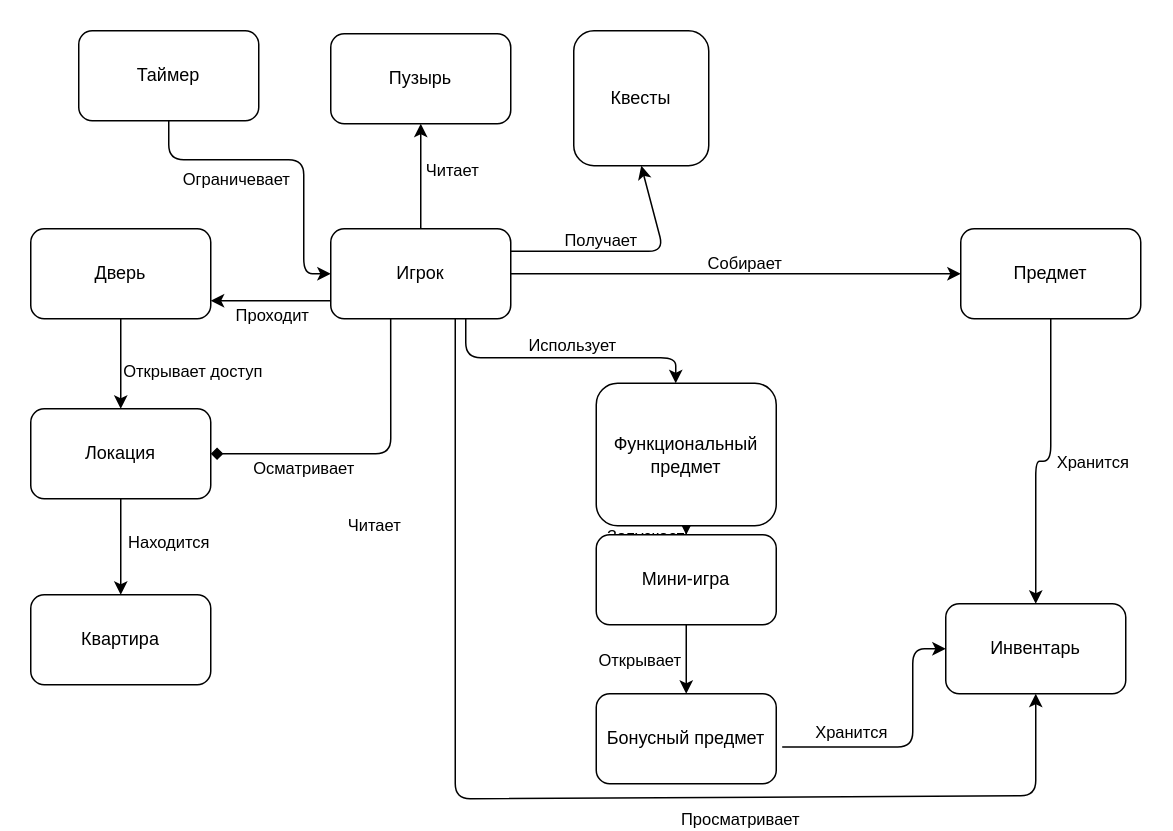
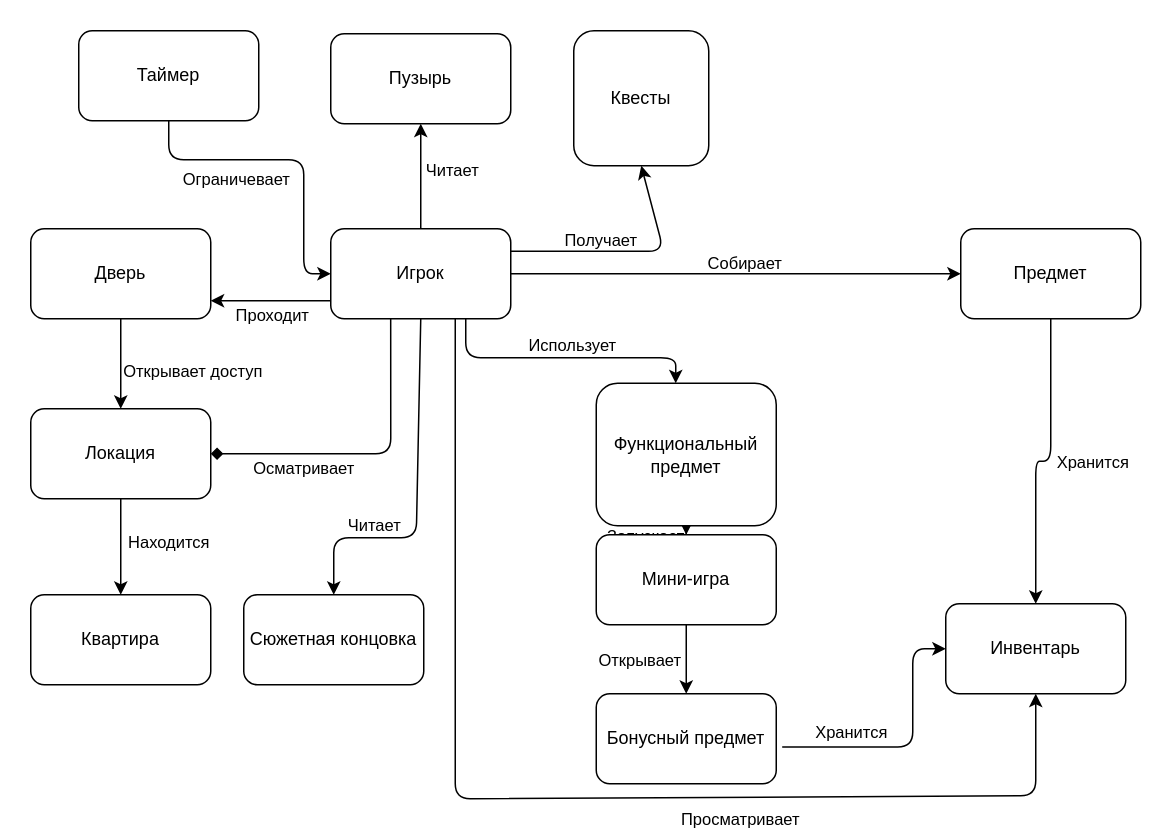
none -> (417, 483)
none -> (334, 640)
